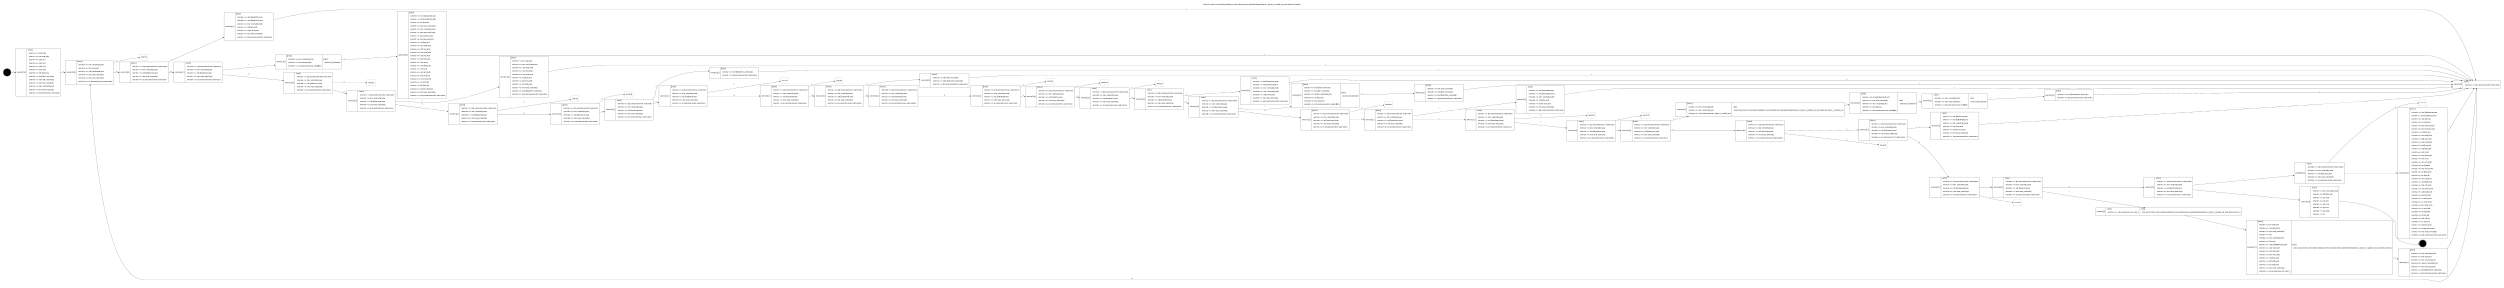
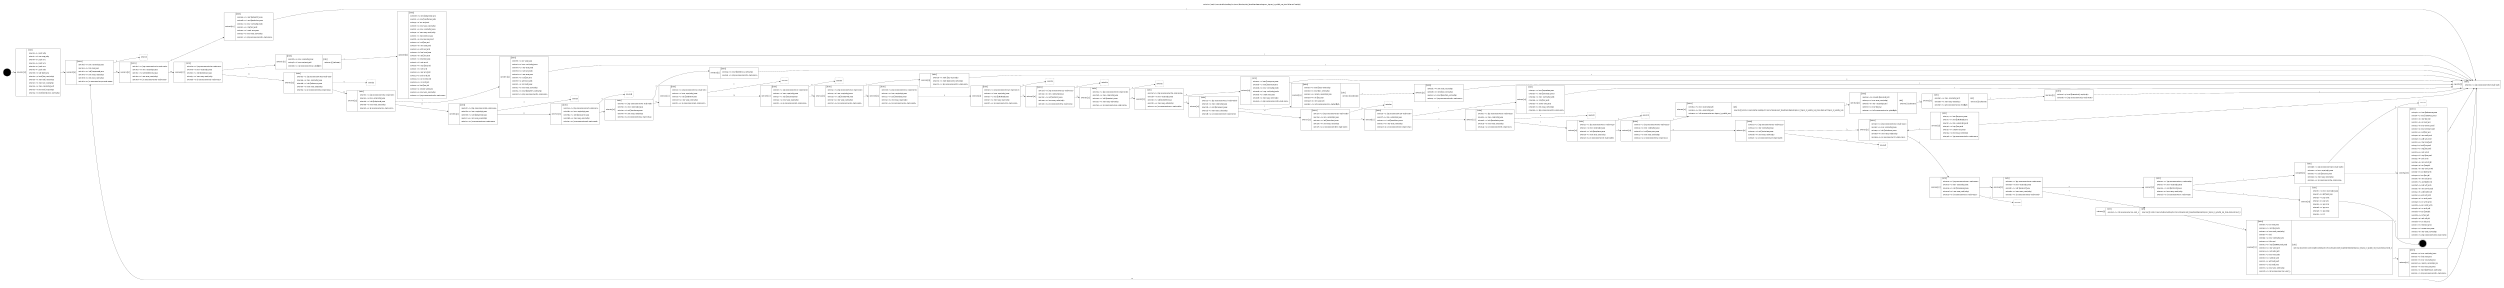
(1918, 128) -> (1919, 130)
